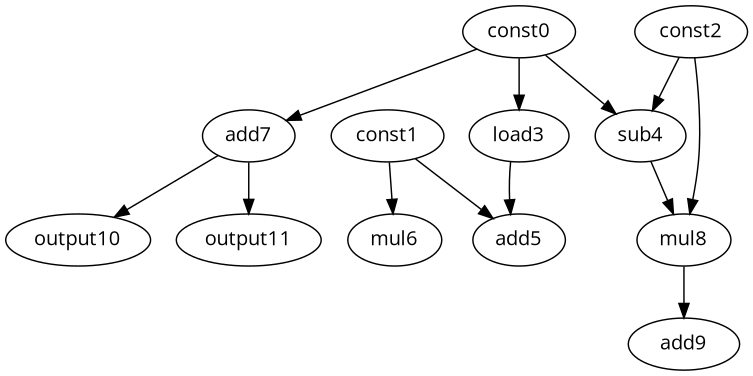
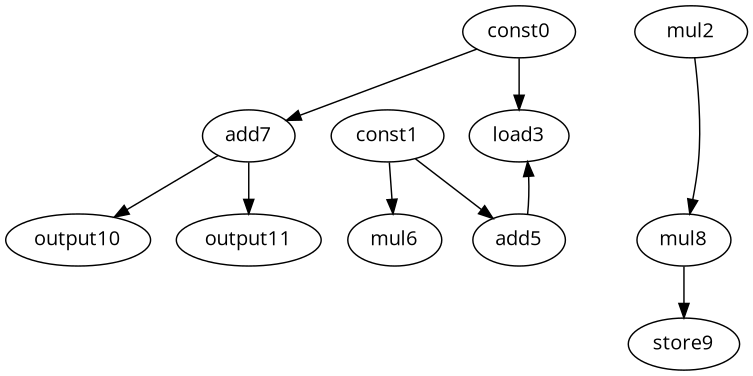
(691, 32) -> (691, 32)
(641, 136) -> none
(509, 181) -> (529, 195)
(684, 344) -> (684, 344)
